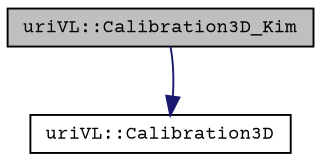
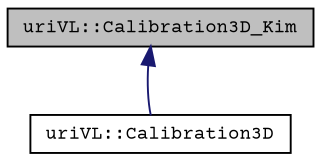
(173, 71) -> (148, 90)
